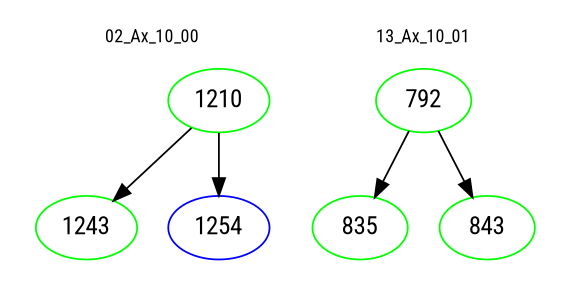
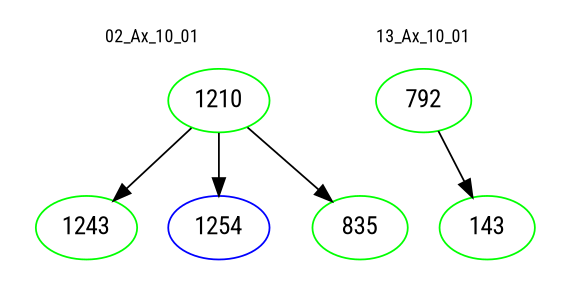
(153, 38) -> (153, 38)
(396, 156) -> (272, 149)
(487, 228) -> (487, 228)
